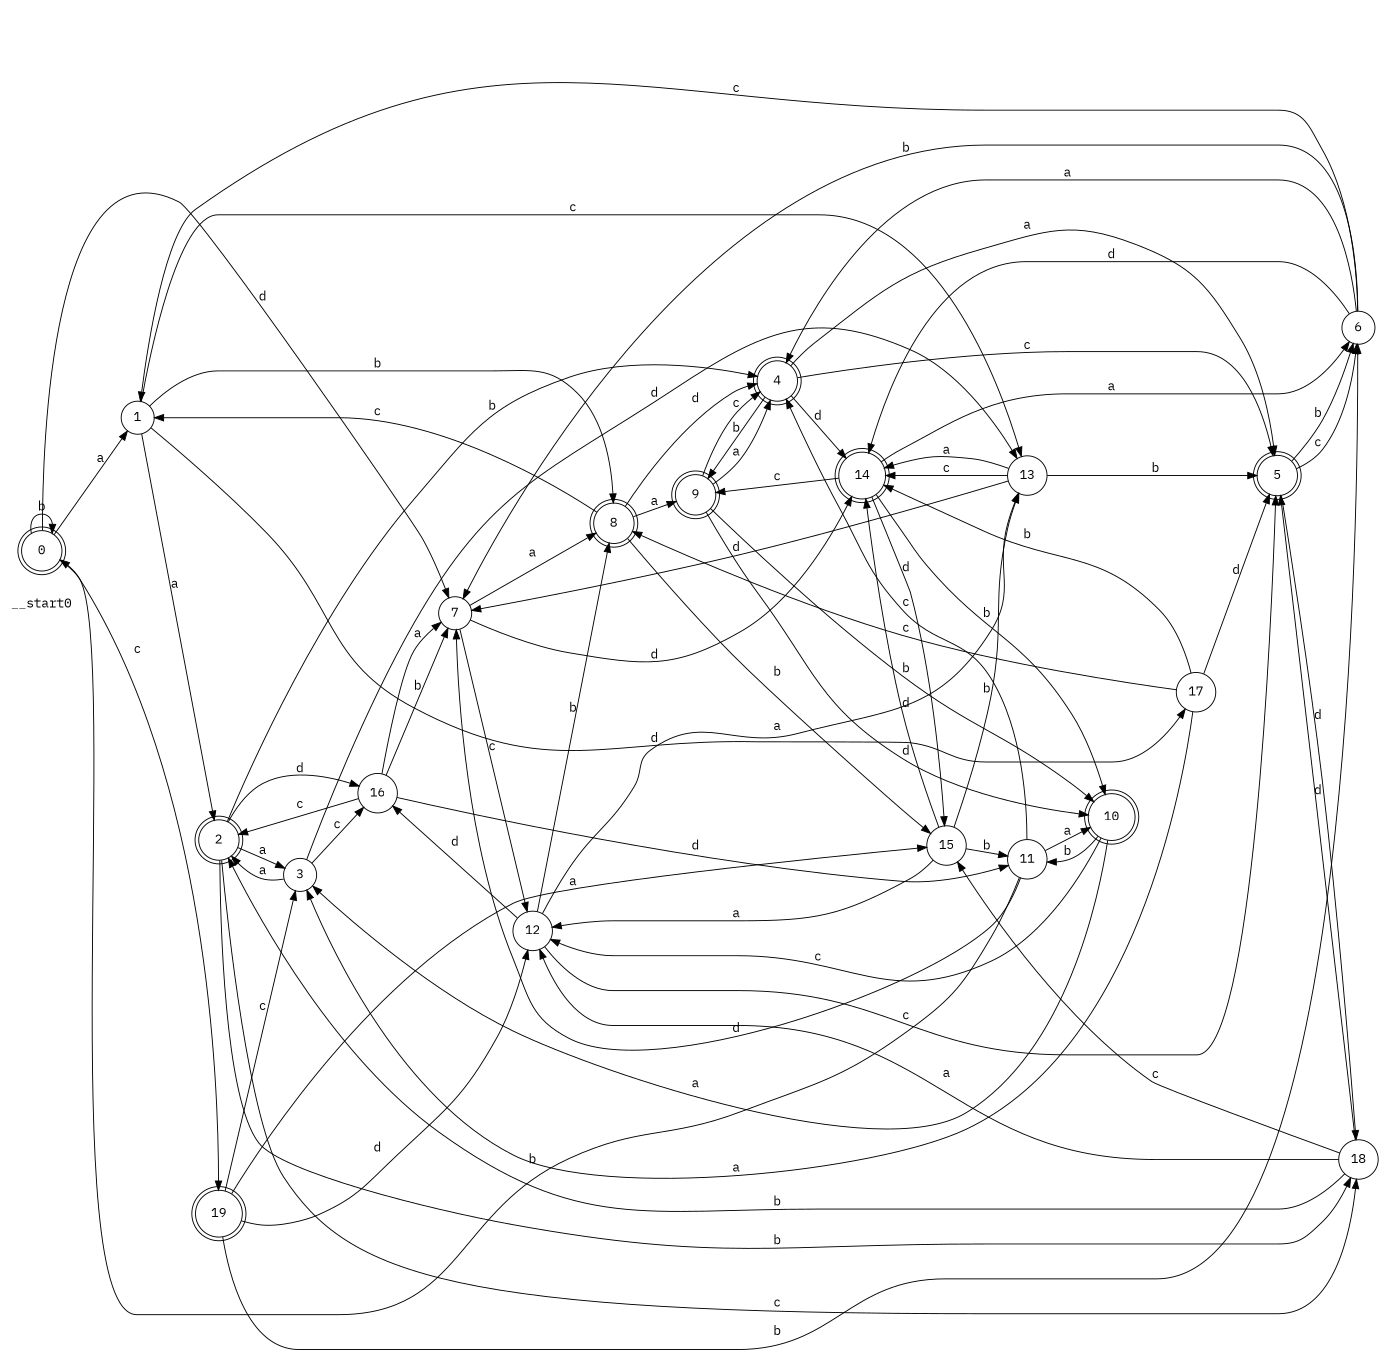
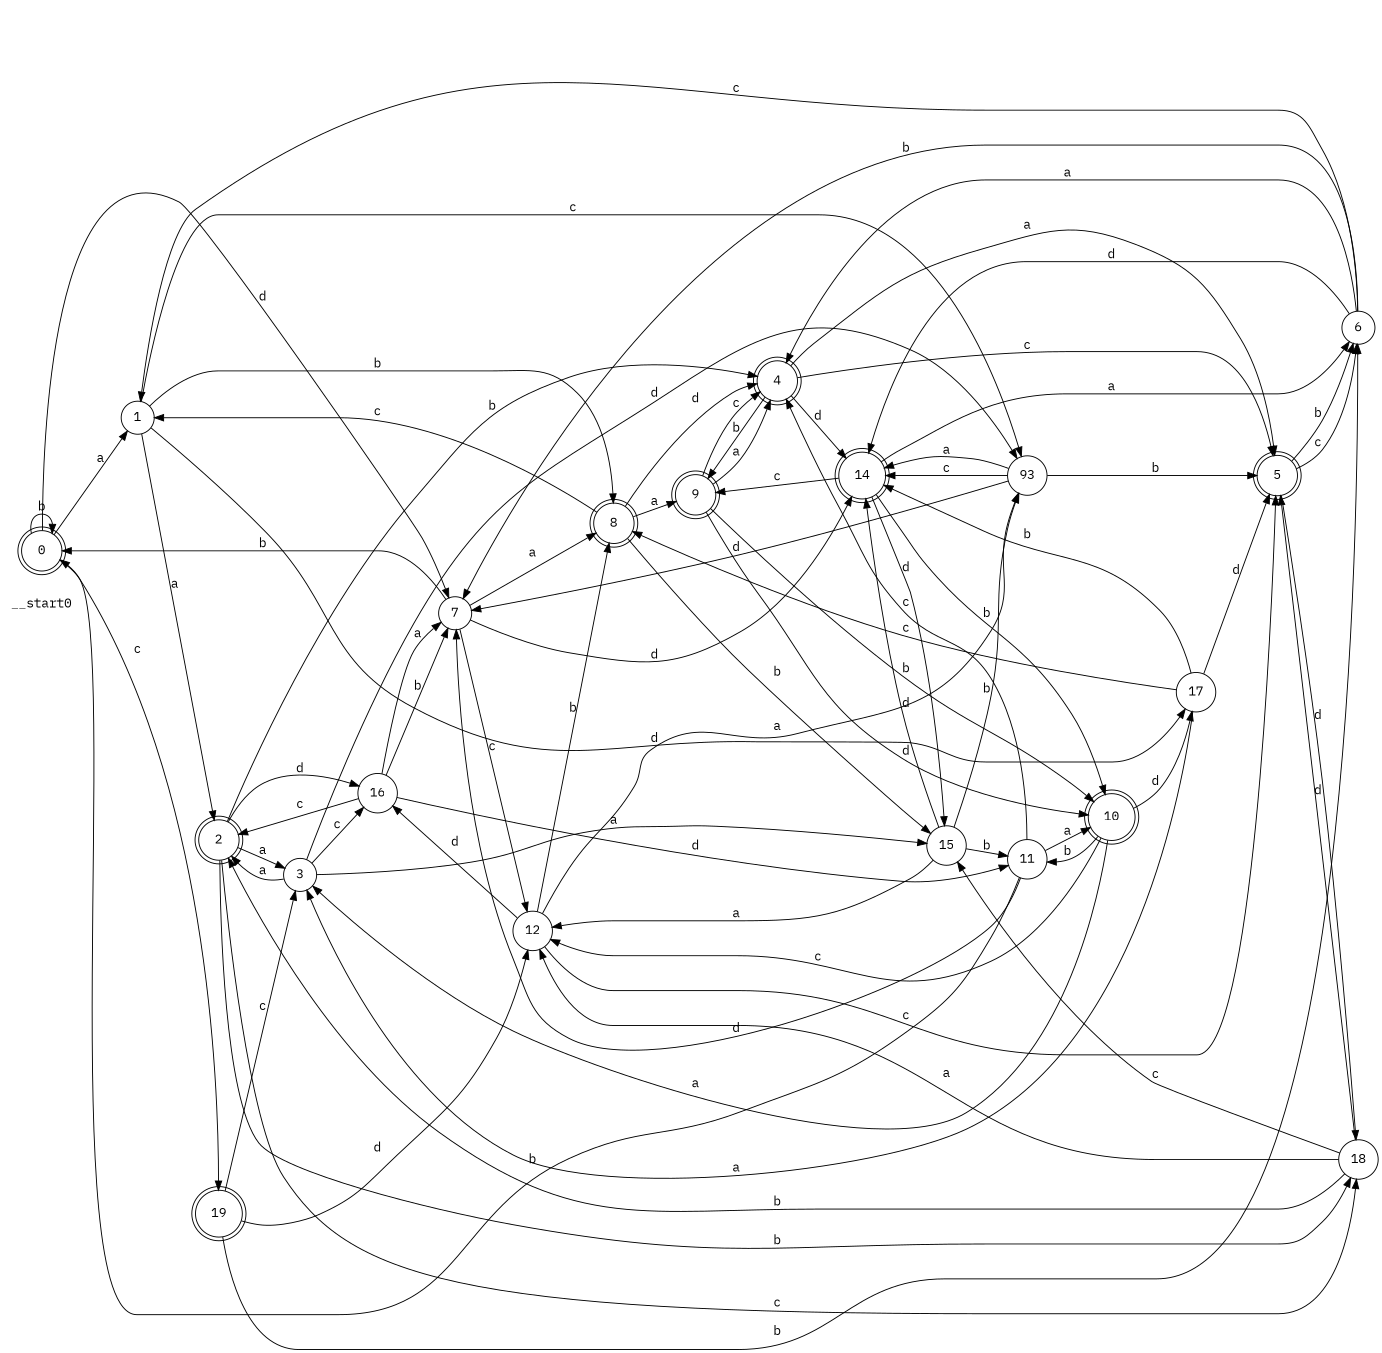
(1027, 476) -> (1027, 476)
none -> (268, 551)
none -> (1171, 771)
(513, 903) -> (615, 828)
